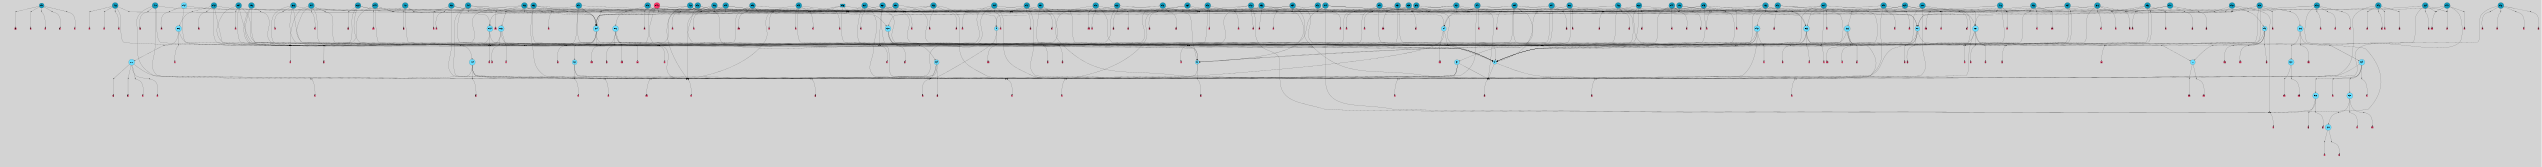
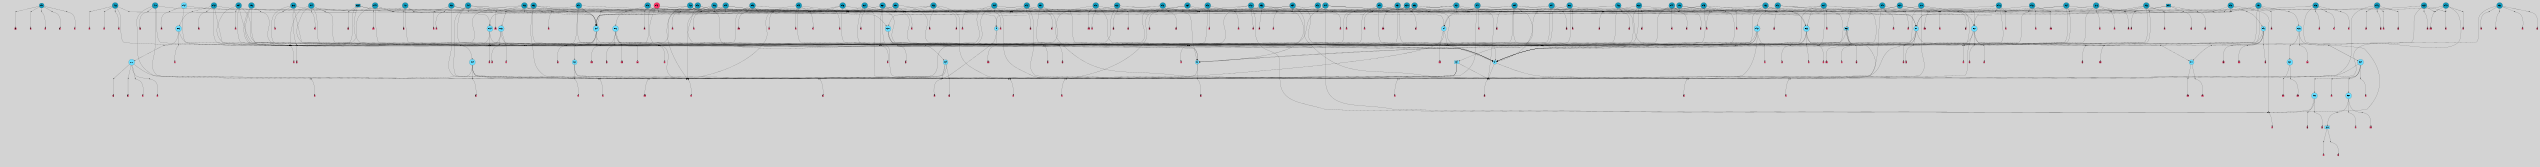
(358, 6) -> (358, 6)
(843, 6) -> (843, 6)
(2170, 6) -> (2169, 6)
(1847, 29) -> (1847, 29)
(1457, 62) -> (1457, 62)
(2328, 127) -> (2327, 127)
